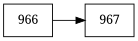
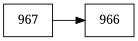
(64, 20) -> (64, 20)
